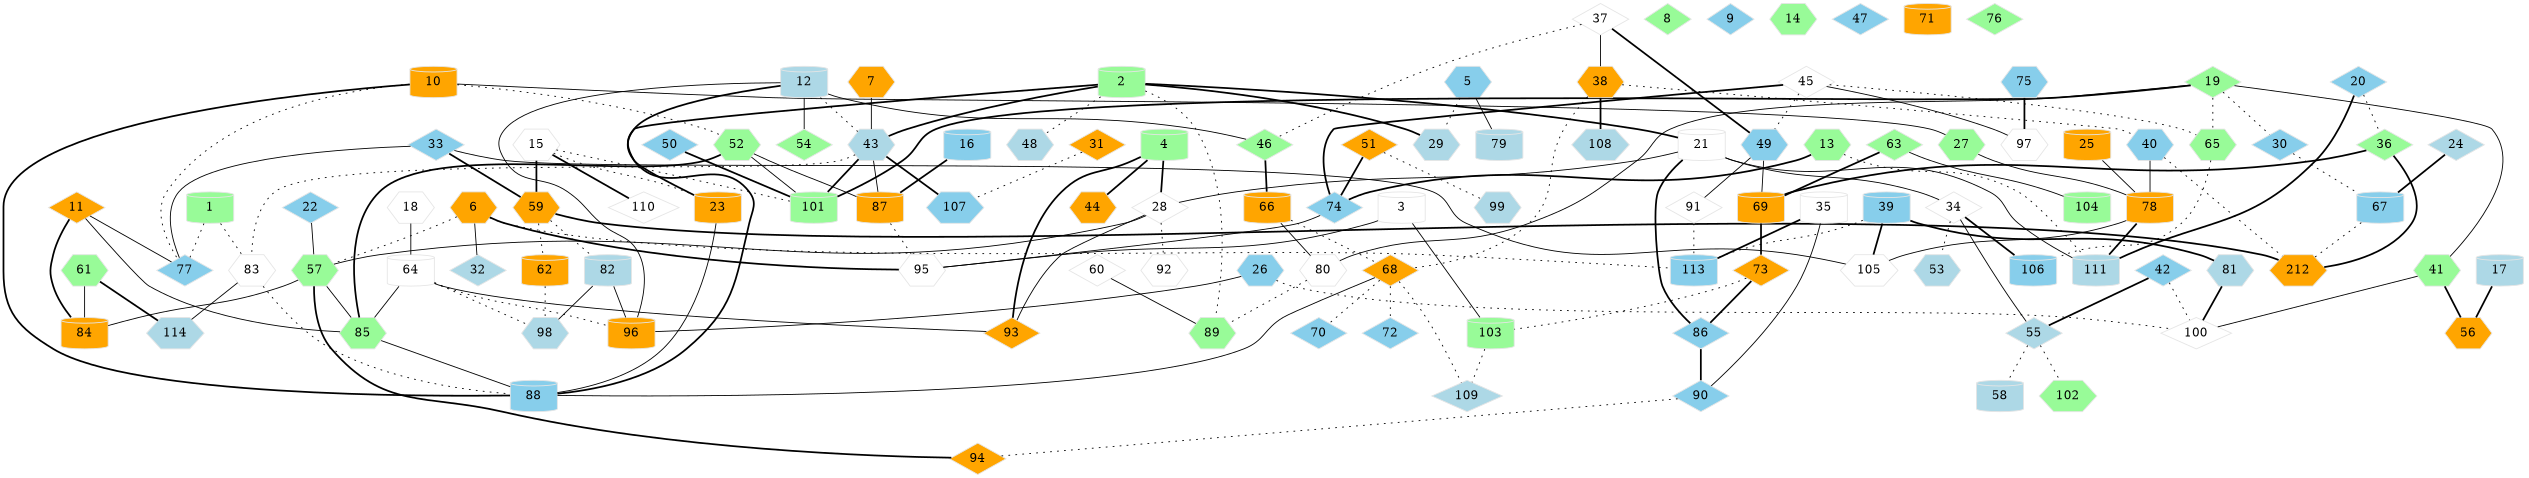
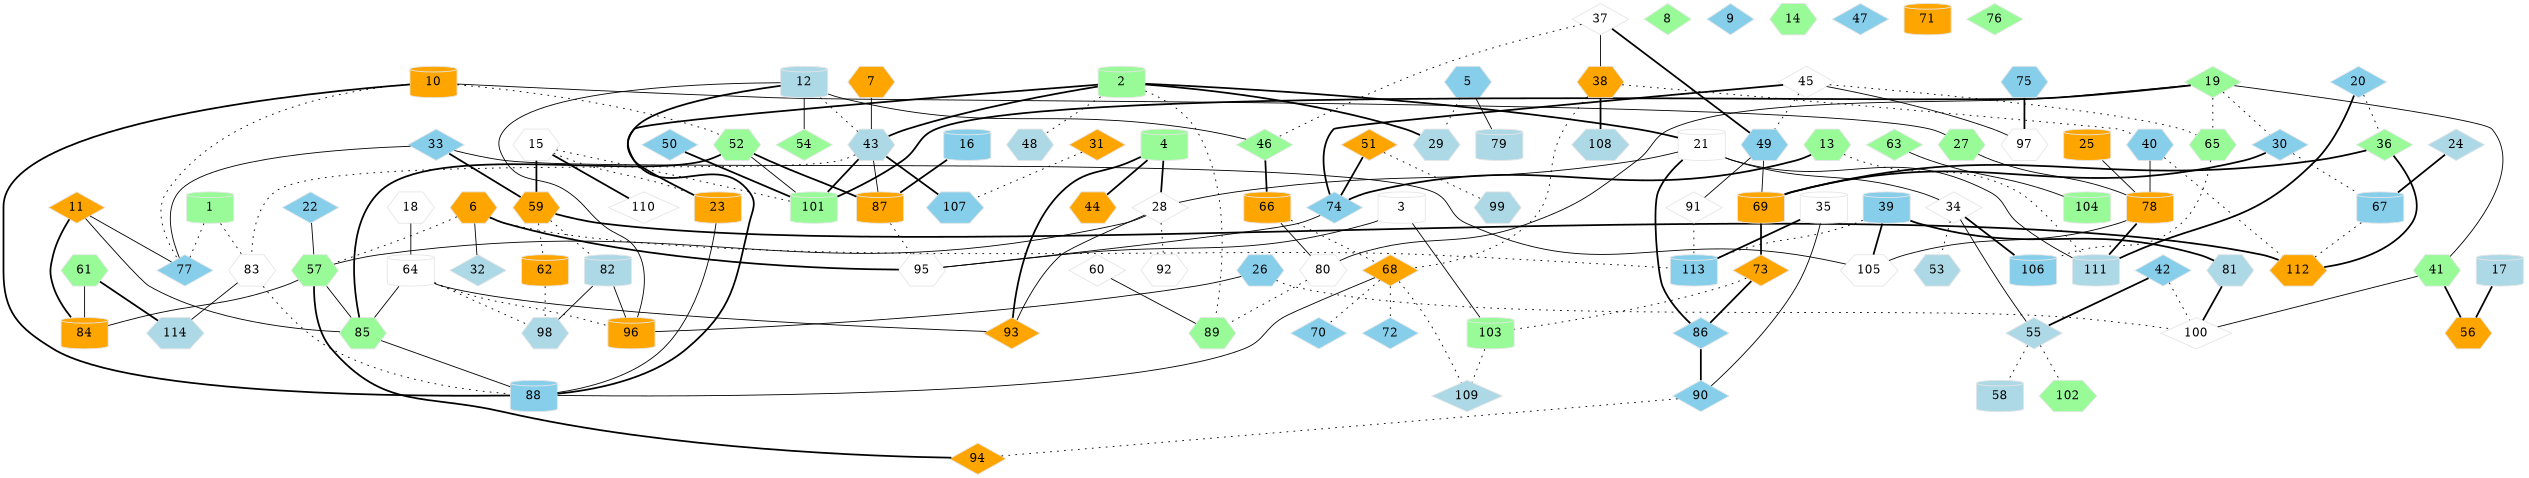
(1832, 174) -> (2013, 174)
(805, 176) -> (805, 176)
(2298, 270) -> (2298, 270)
